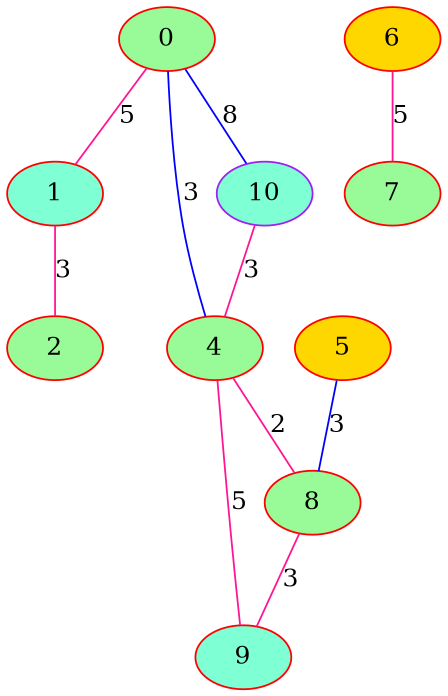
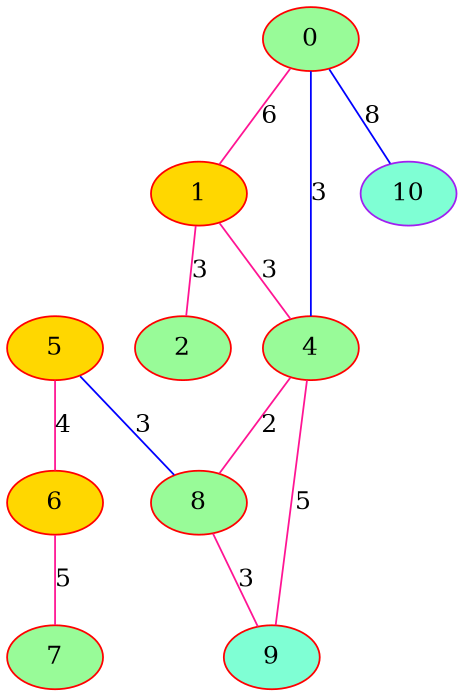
(128, 116) -> (270, 116)
(55, 194) -> (199, 194)
(240, 271) -> (255, 271)
none -> (55, 425)
